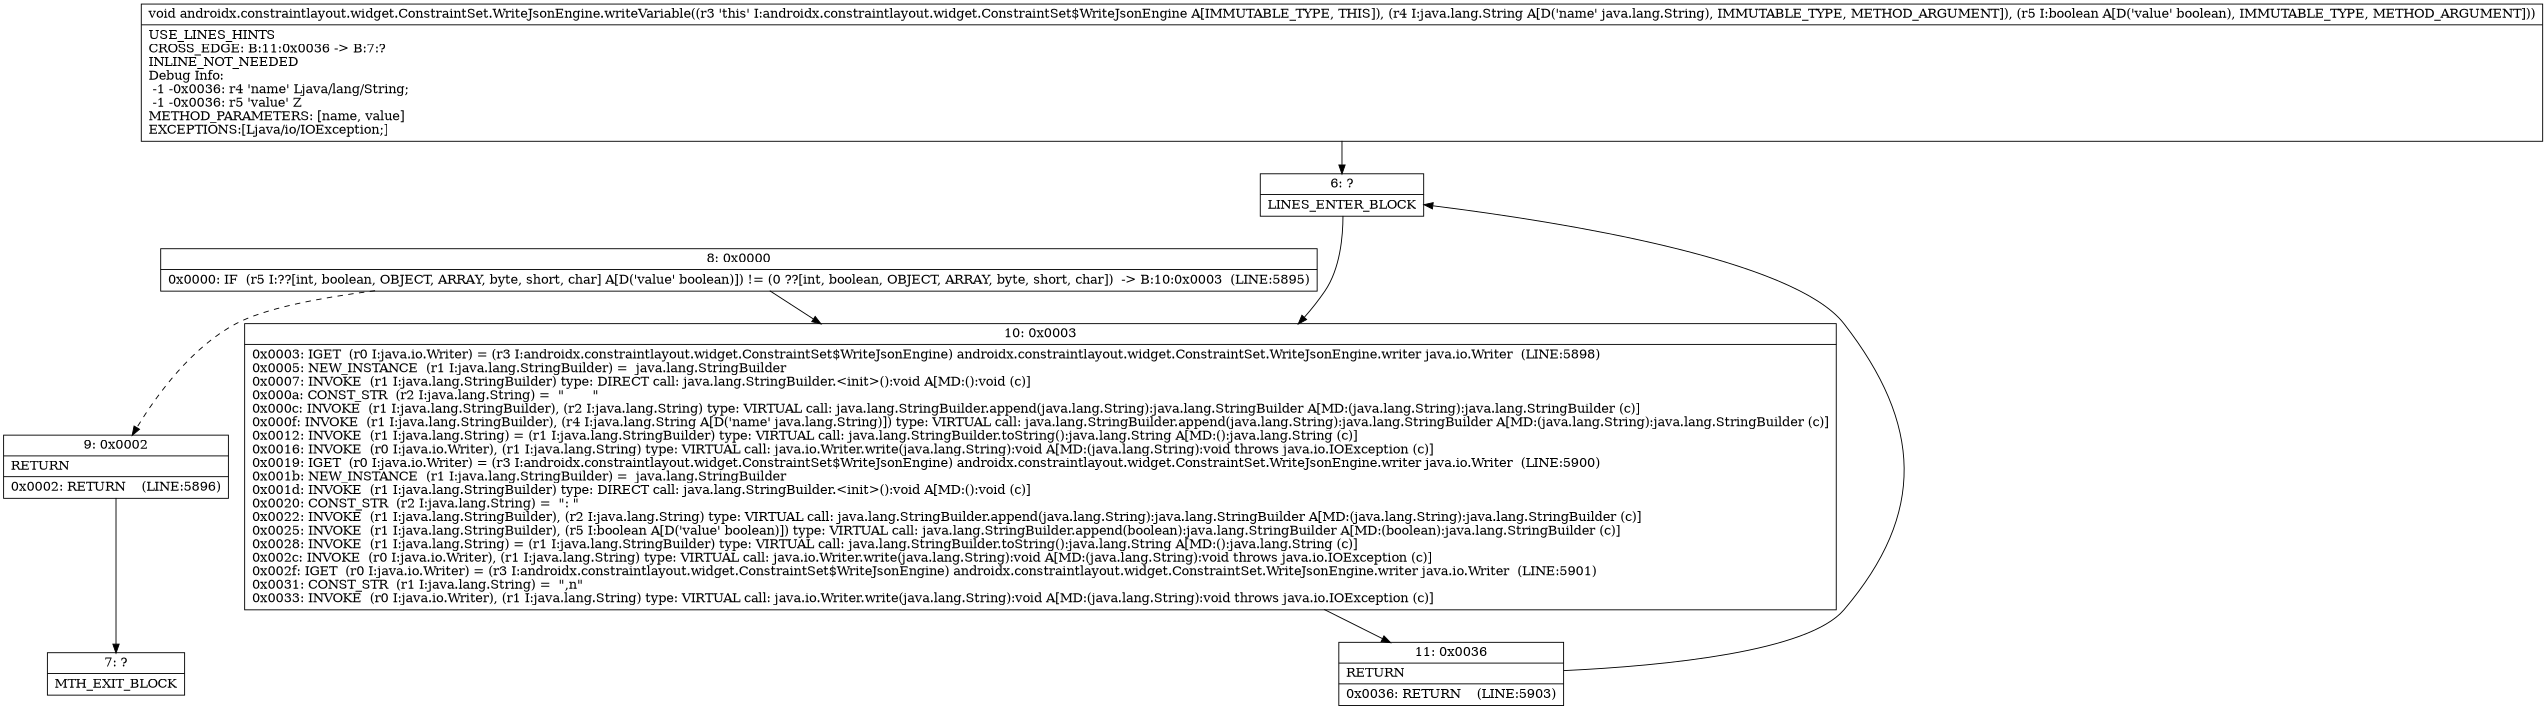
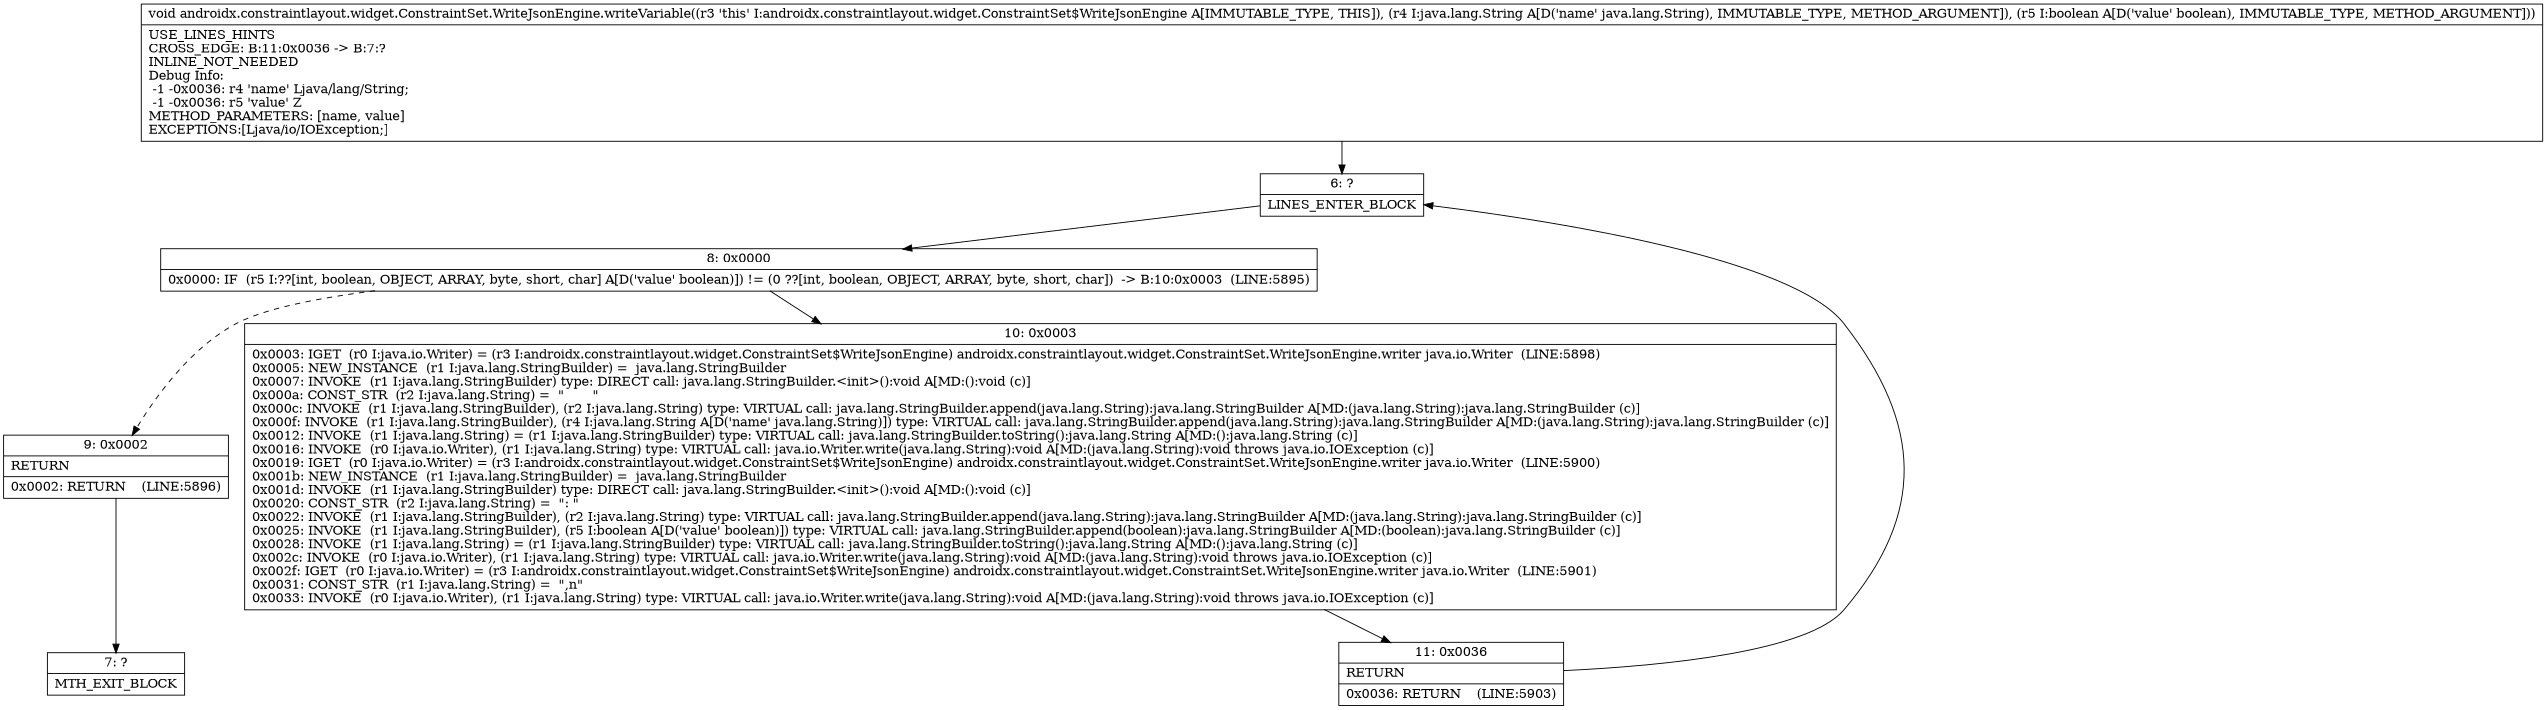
(1335, 271) -> (1086, 227)
